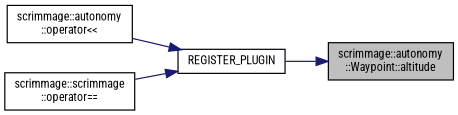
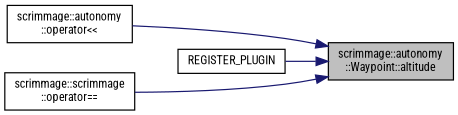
(151, 43) -> (225, 32)
(150, 76) -> (226, 90)
